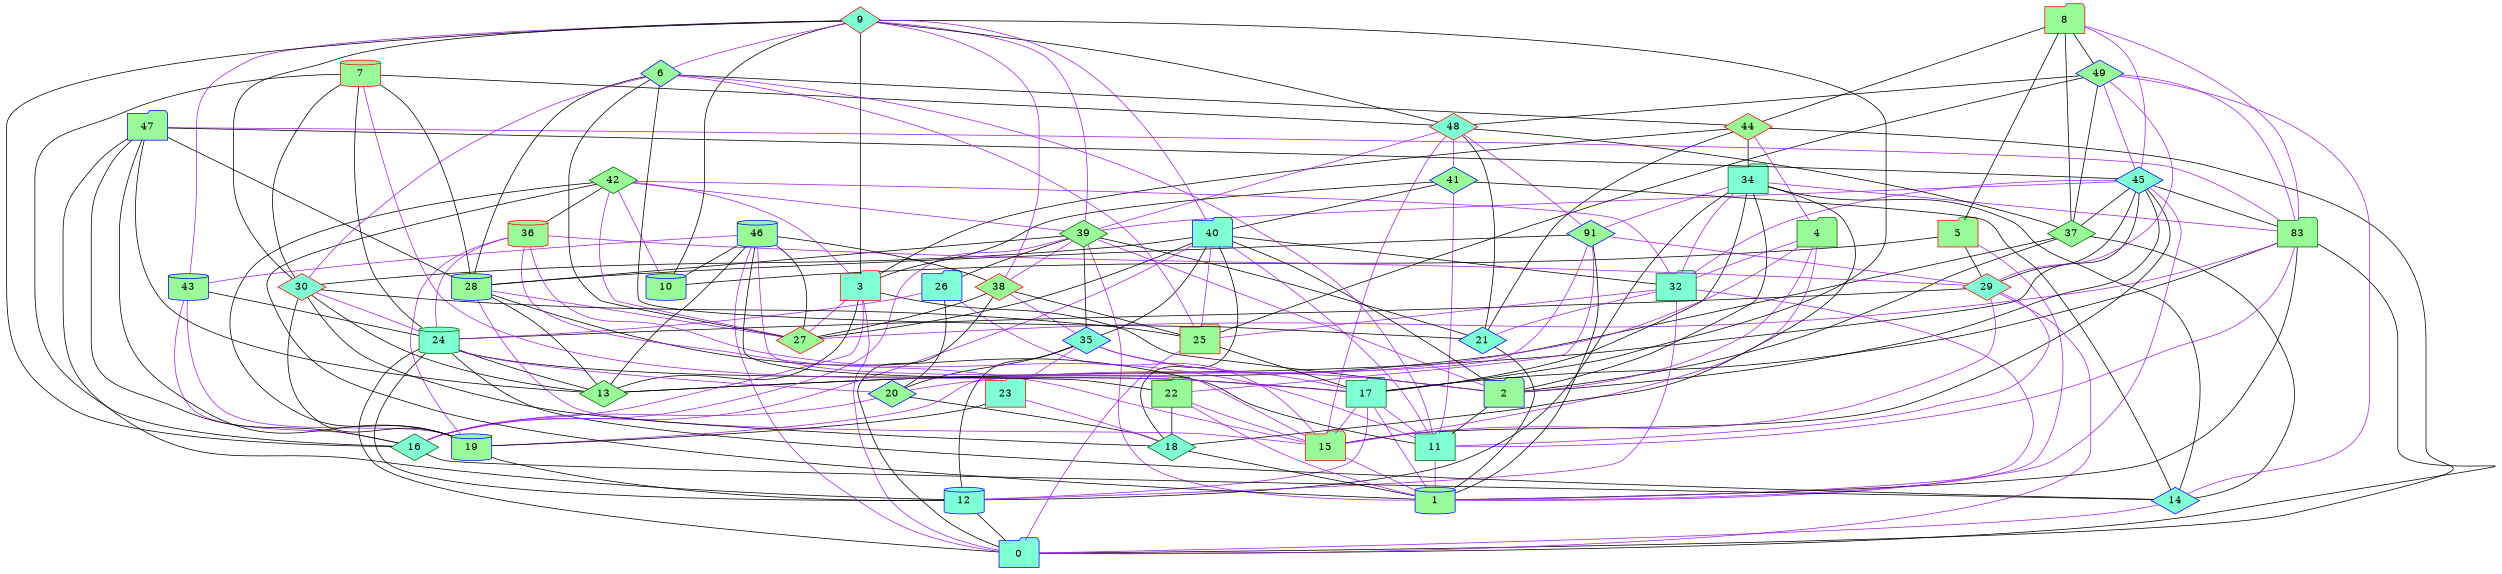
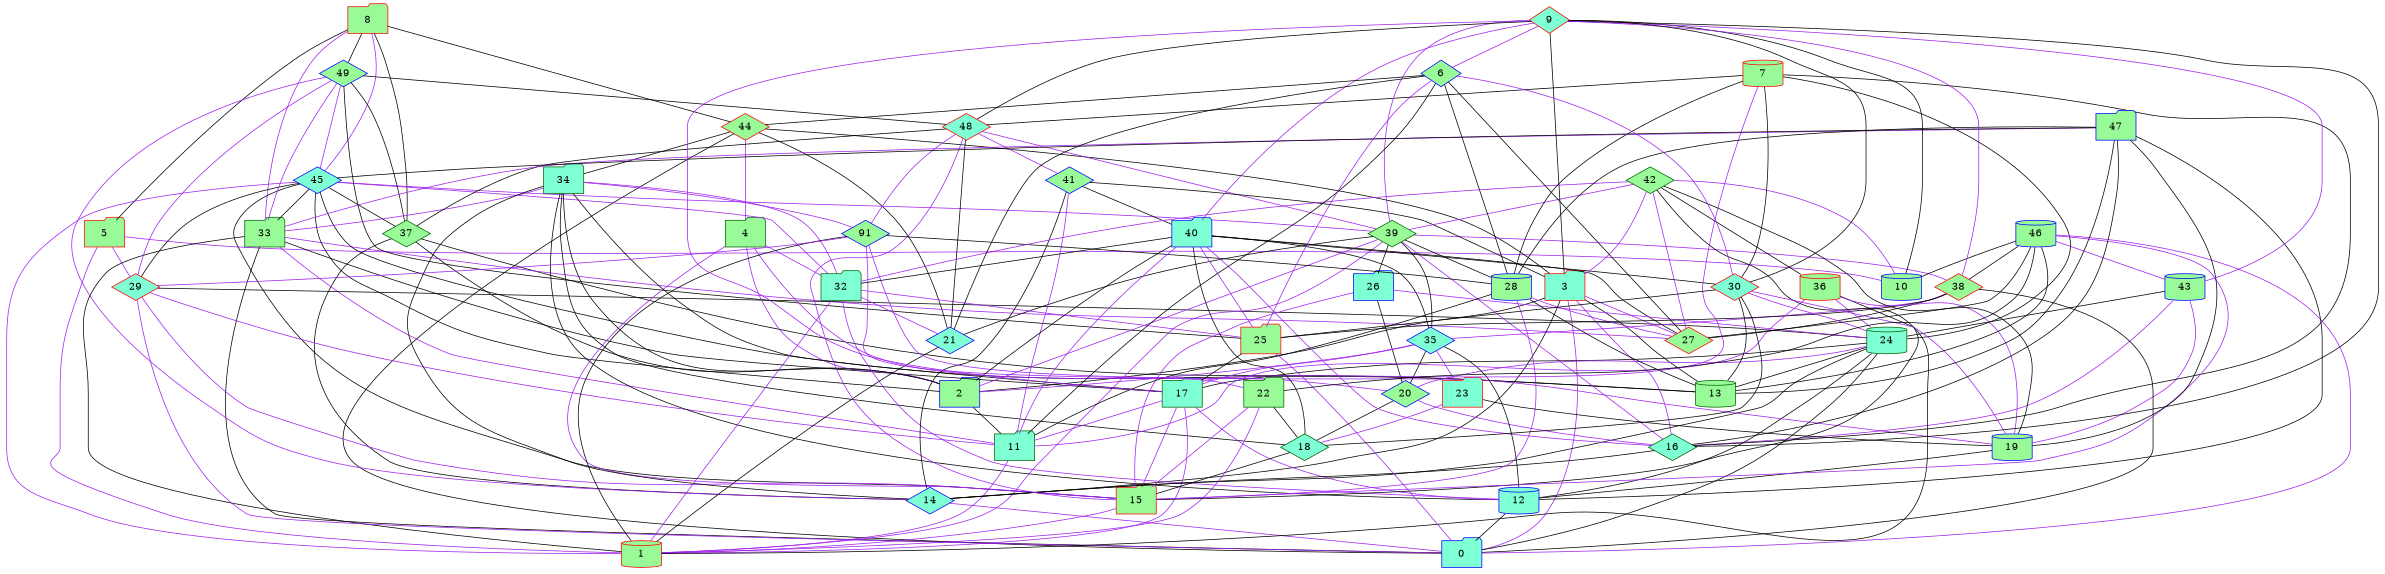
(1714, 61) -> (787, 77)
(1109, 162) -> (1224, 269)
(2298, 234) -> (265, 234)
(1080, 259) -> none
(1500, 262) -> (1223, 251)
(1973, 262) -> (119, 259)
(1057, 385) -> (1607, 476)
(604, 394) -> (1715, 394)
(310, 413) -> (1935, 343)
none -> (1307, 466)
(1324, 478) -> (1233, 470)
(1435, 501) -> (642, 554)
